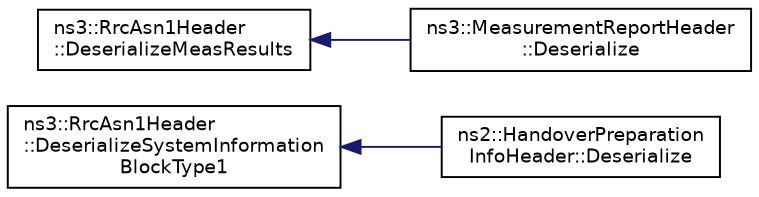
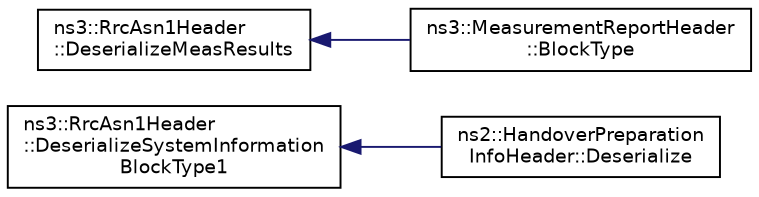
(581, 40) -> (581, 40)
